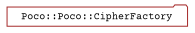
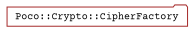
(97, 17) -> (97, 17)
